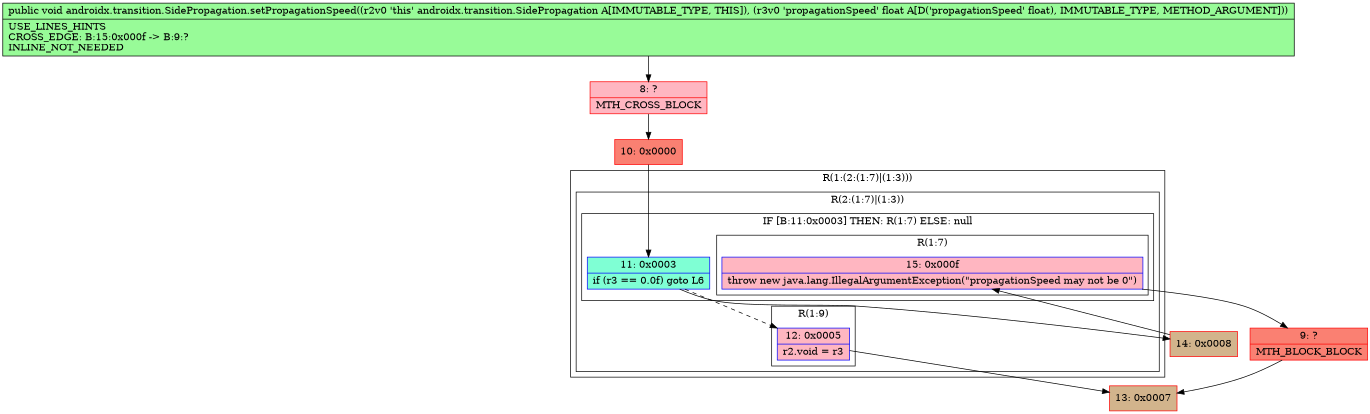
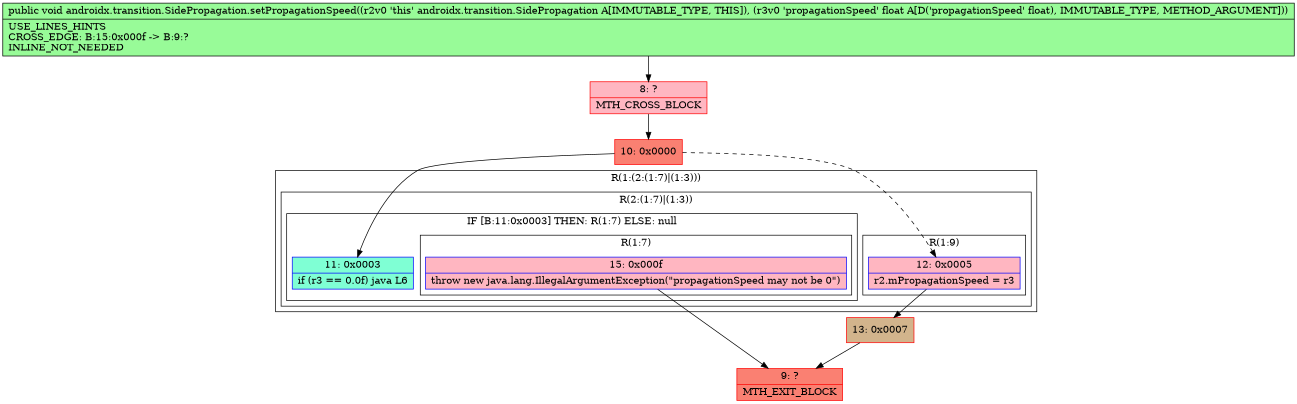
(649, 281) -> (353, 281)
(728, 307) -> (825, 162)
(1204, 344) -> none
(813, 352) -> (944, 281)
(1309, 352) -> (790, 392)
(1234, 380) -> (841, 354)
